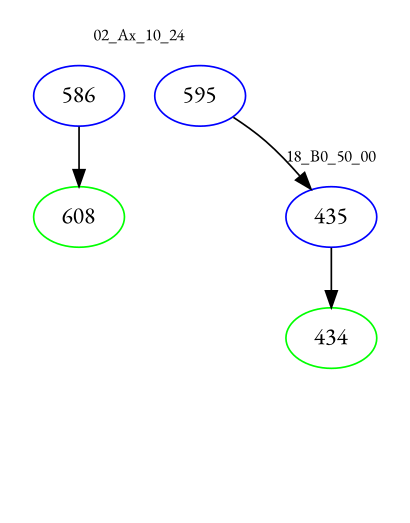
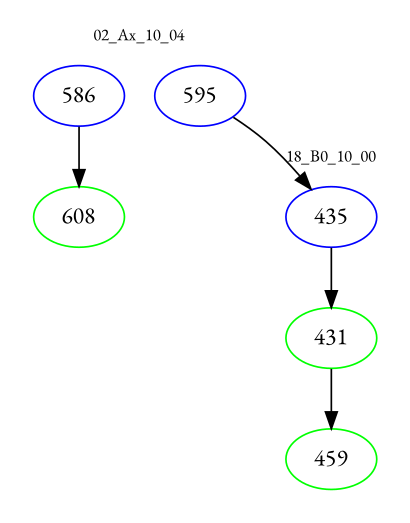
(140, 36) -> (140, 36)
(331, 157) -> (331, 157)
(331, 338) -> (331, 338)
none -> (331, 459)
